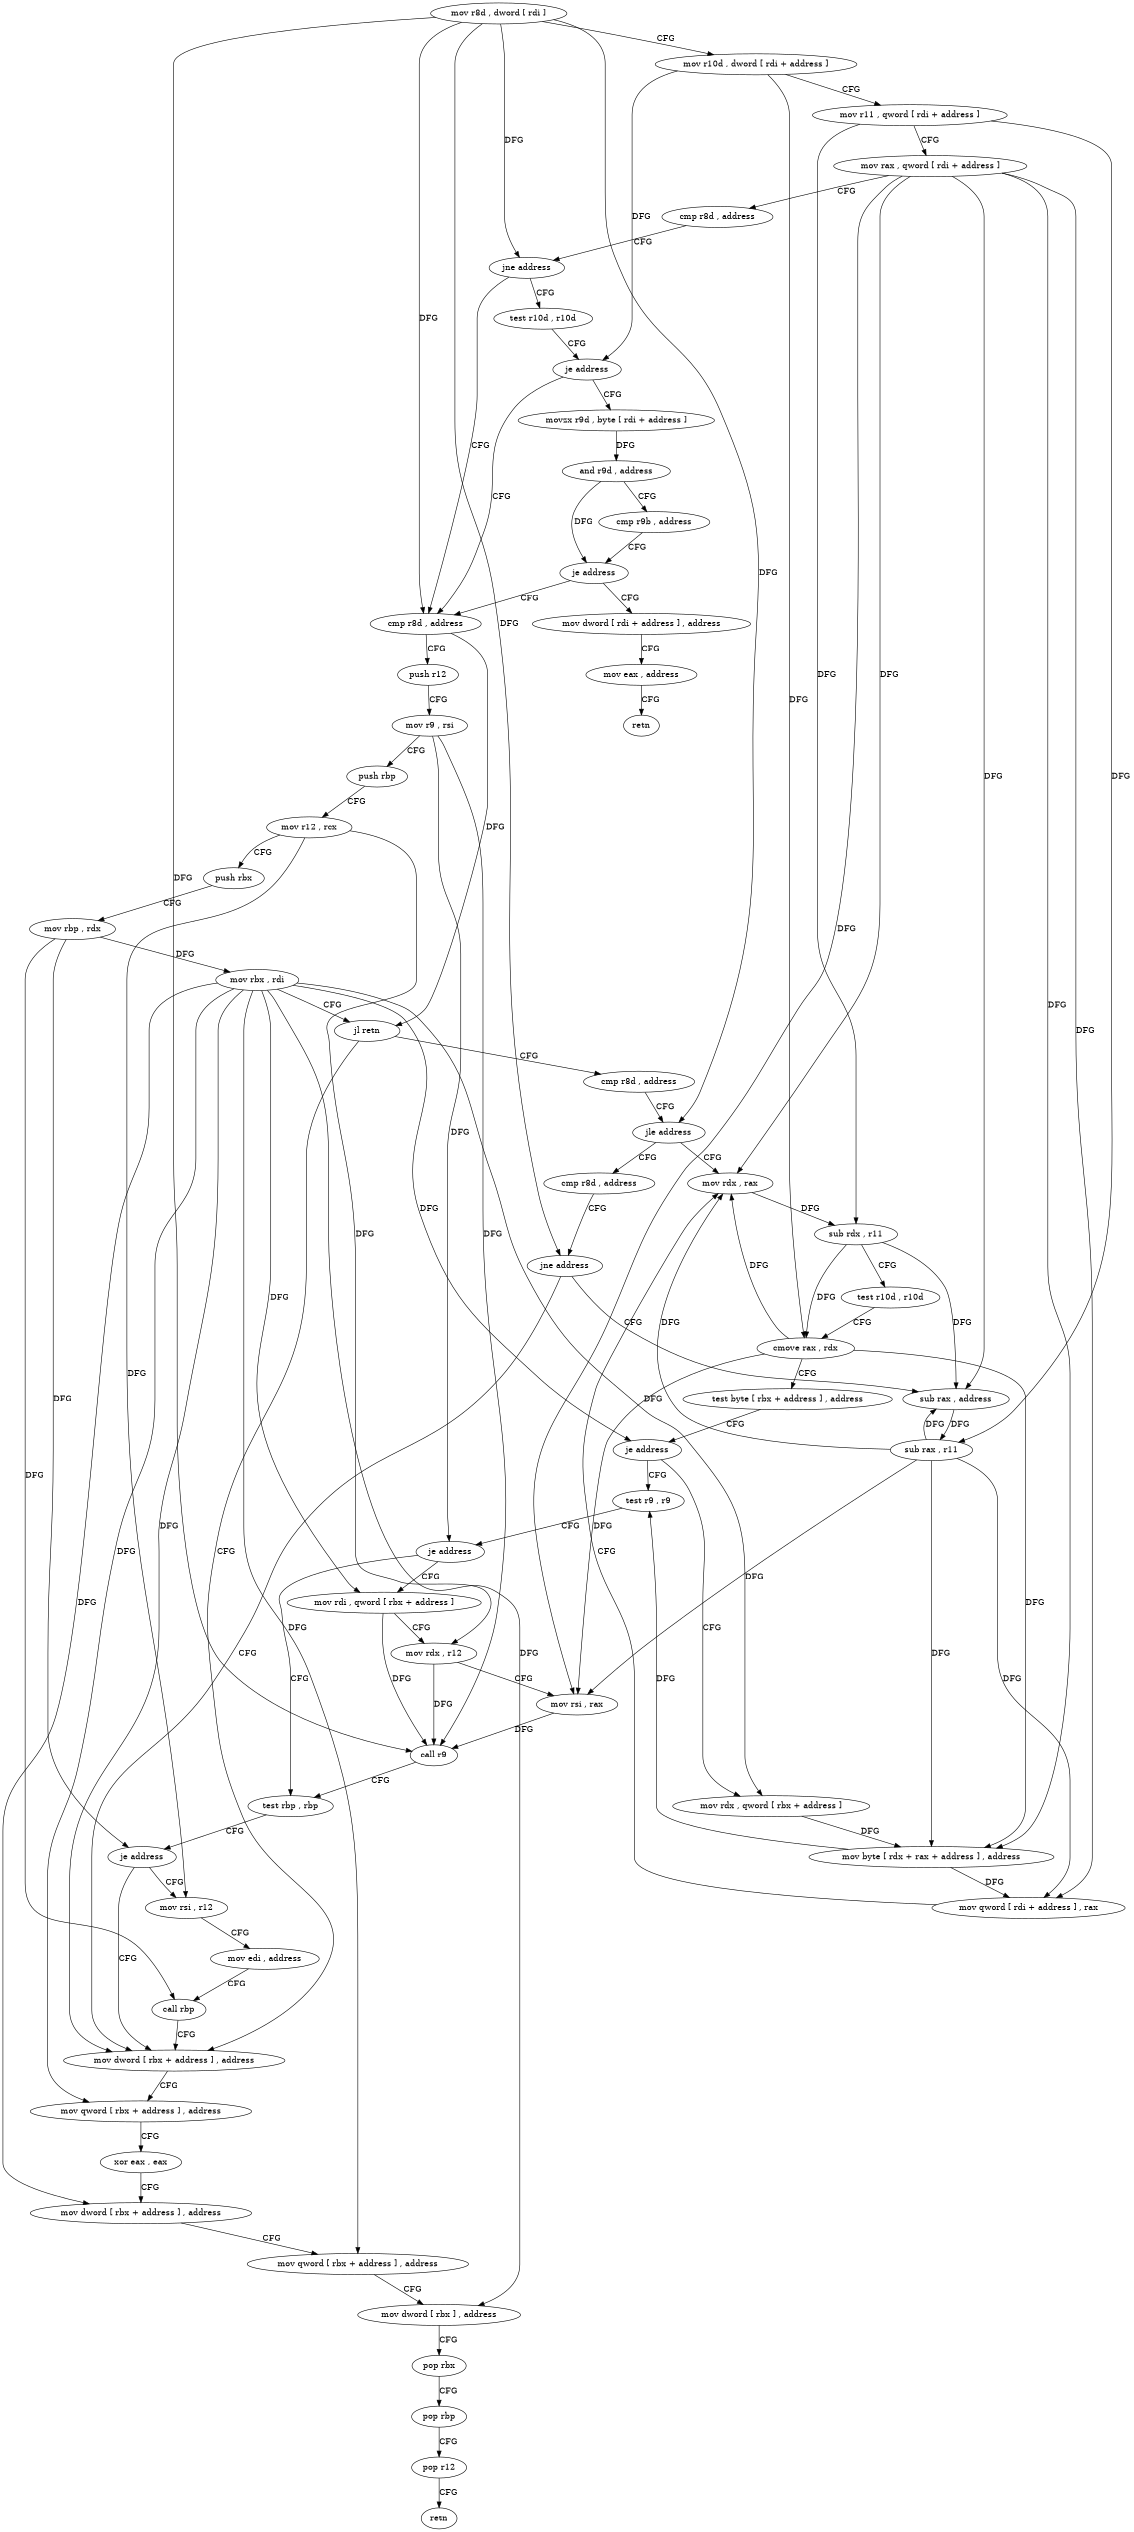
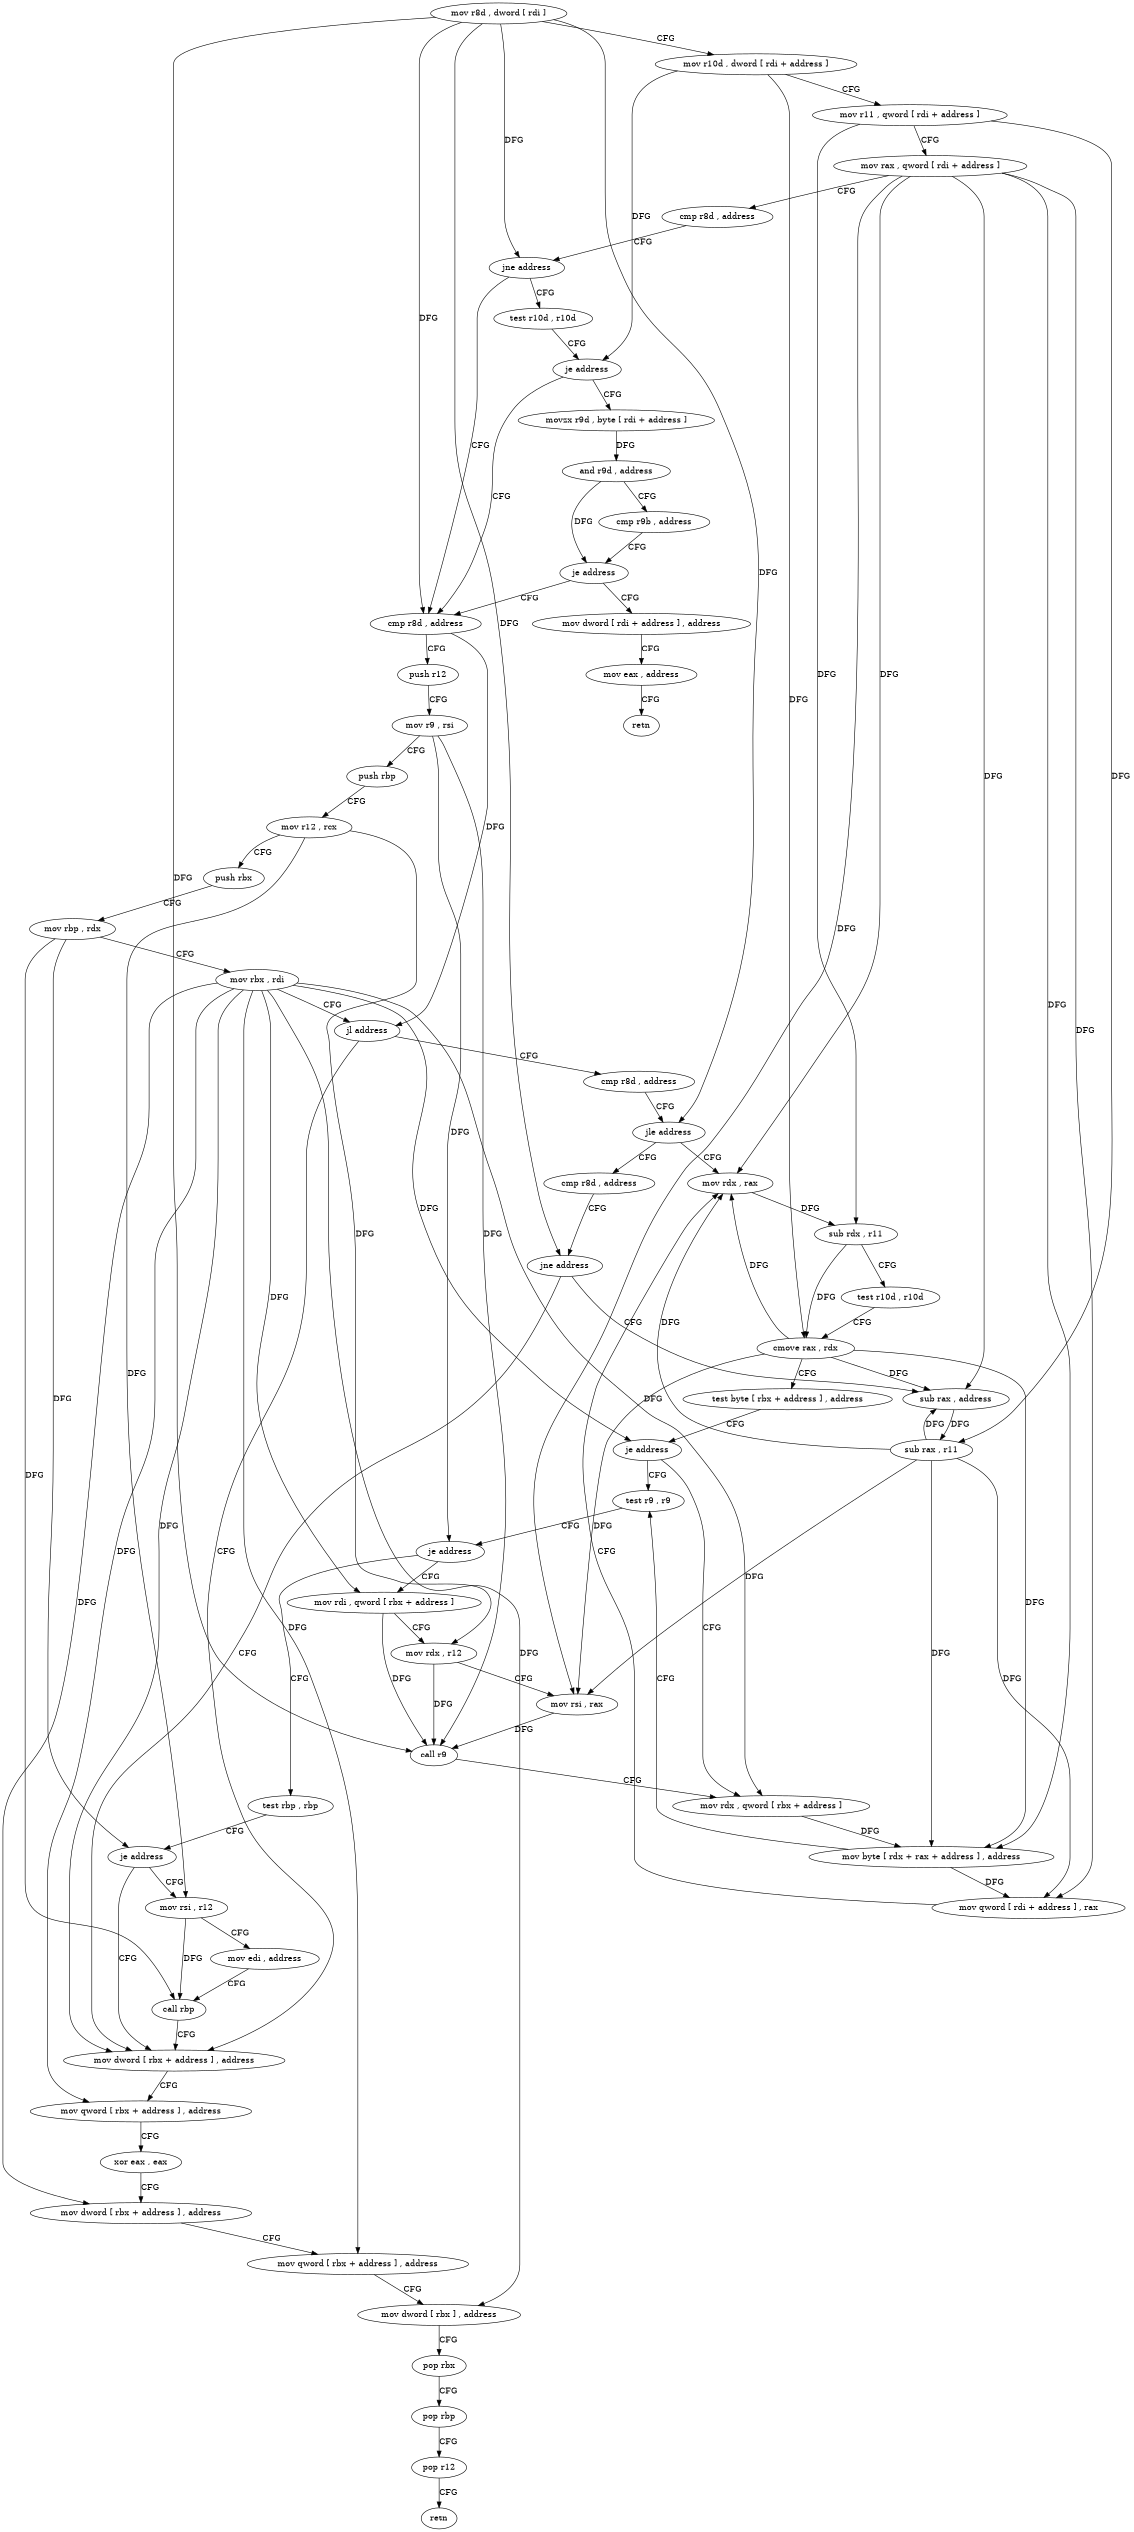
(185, 955) -> (185, 955)
(367, 1031) -> (367, 1031)
(948, 1296) -> (878, 1373)
(666, 1679) -> (666, 1679)
(368, 1779) -> (583, 1778)
none -> (183, 1956)
